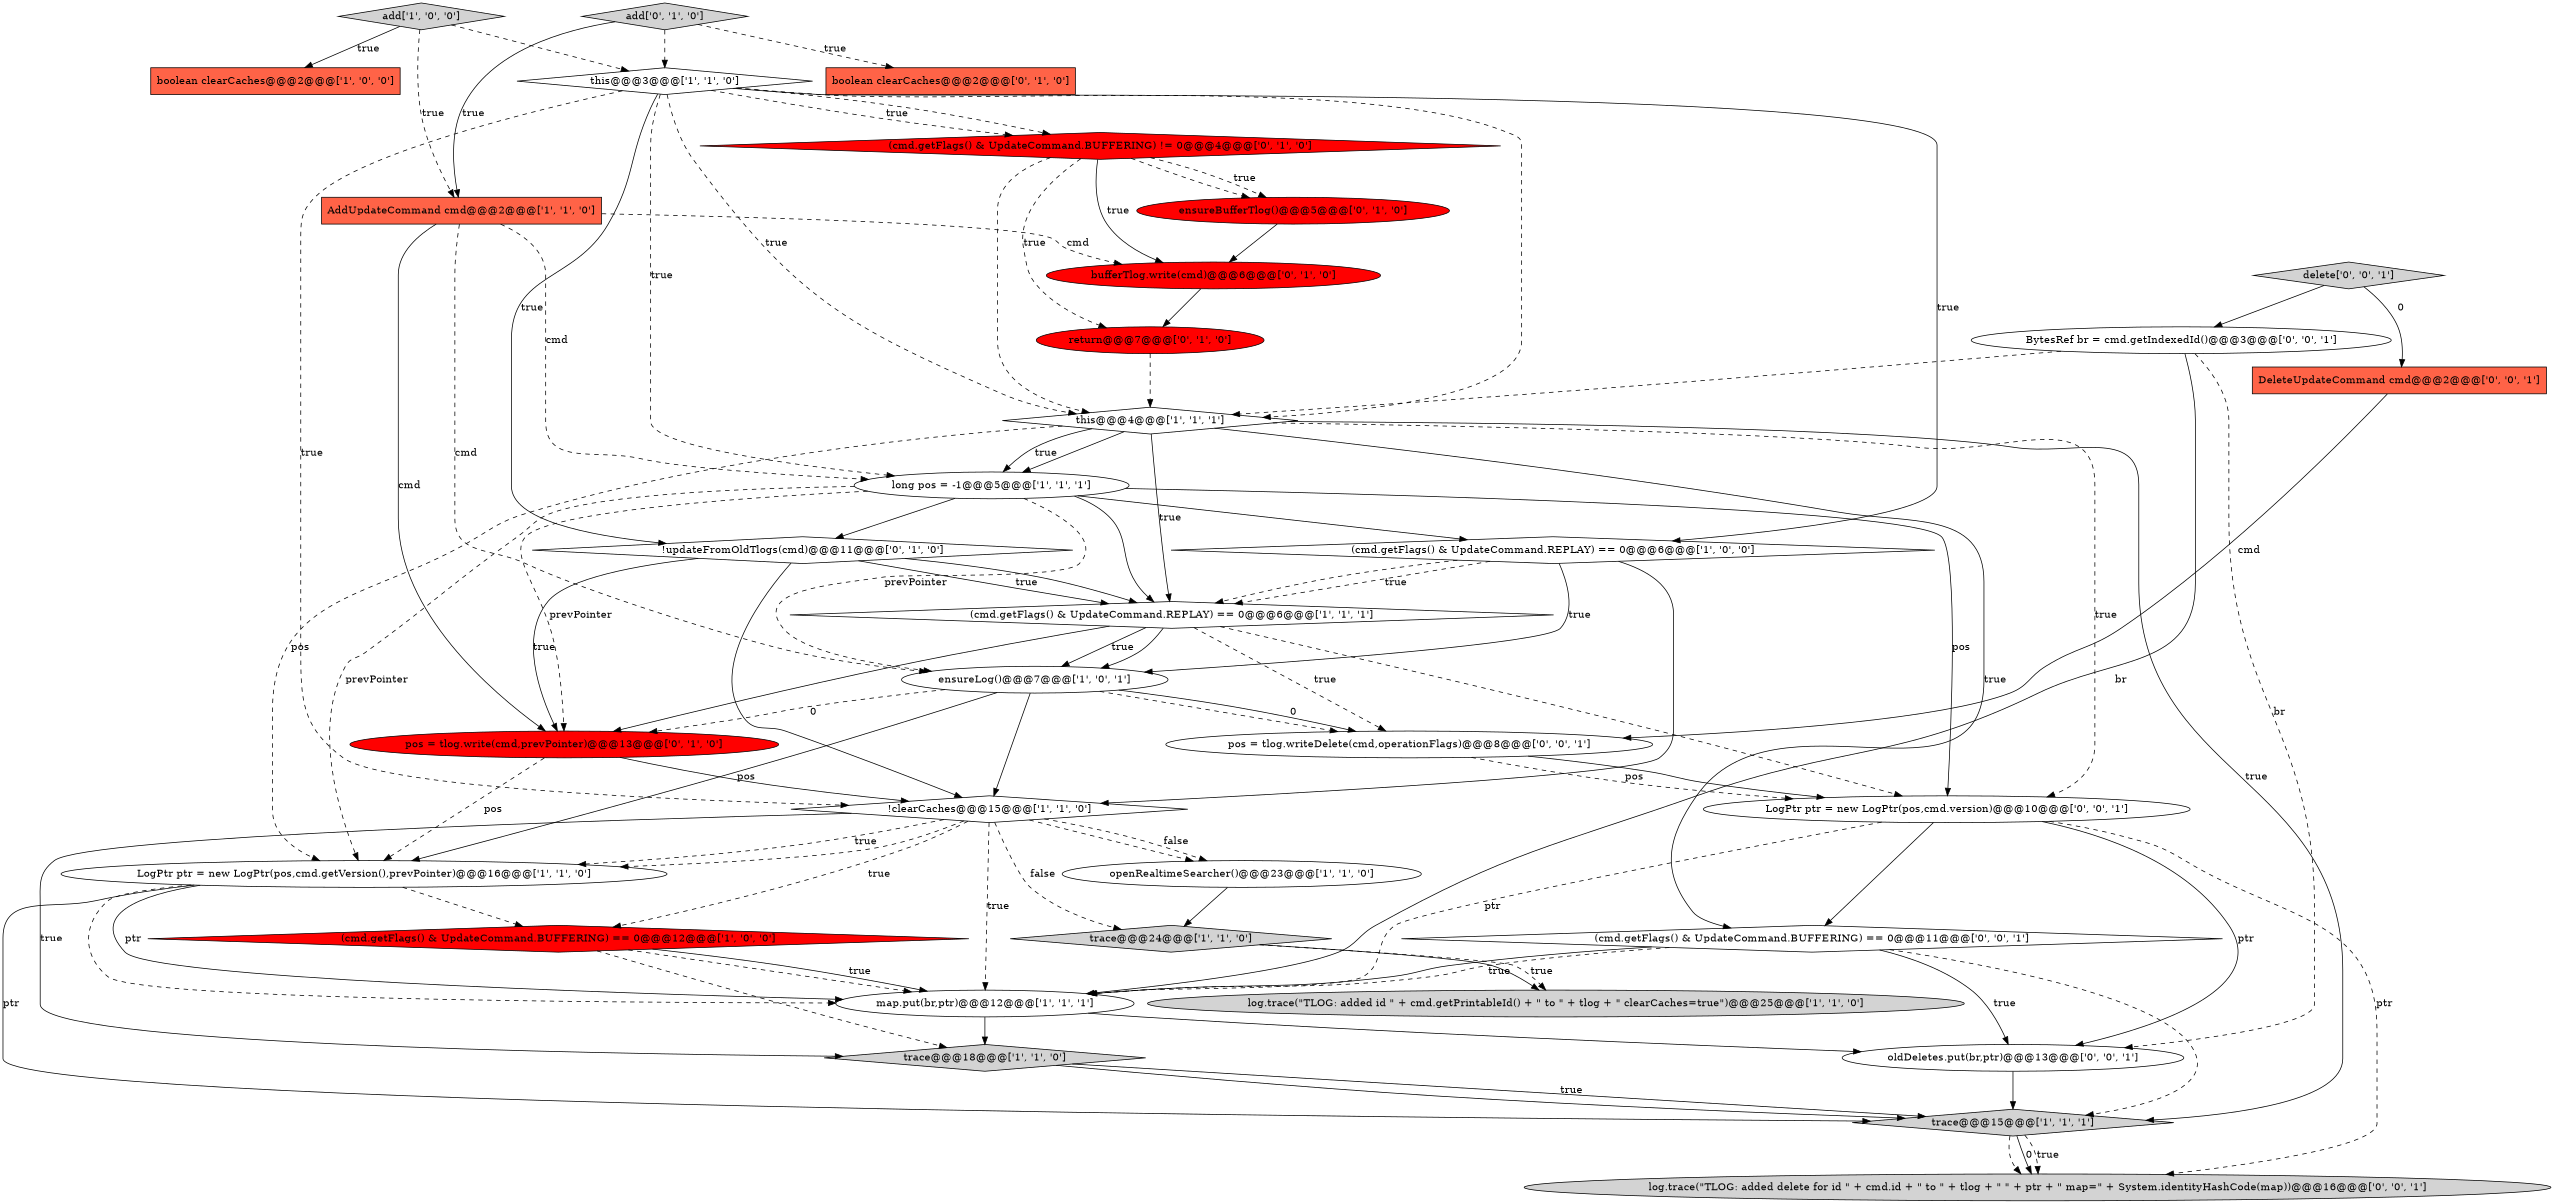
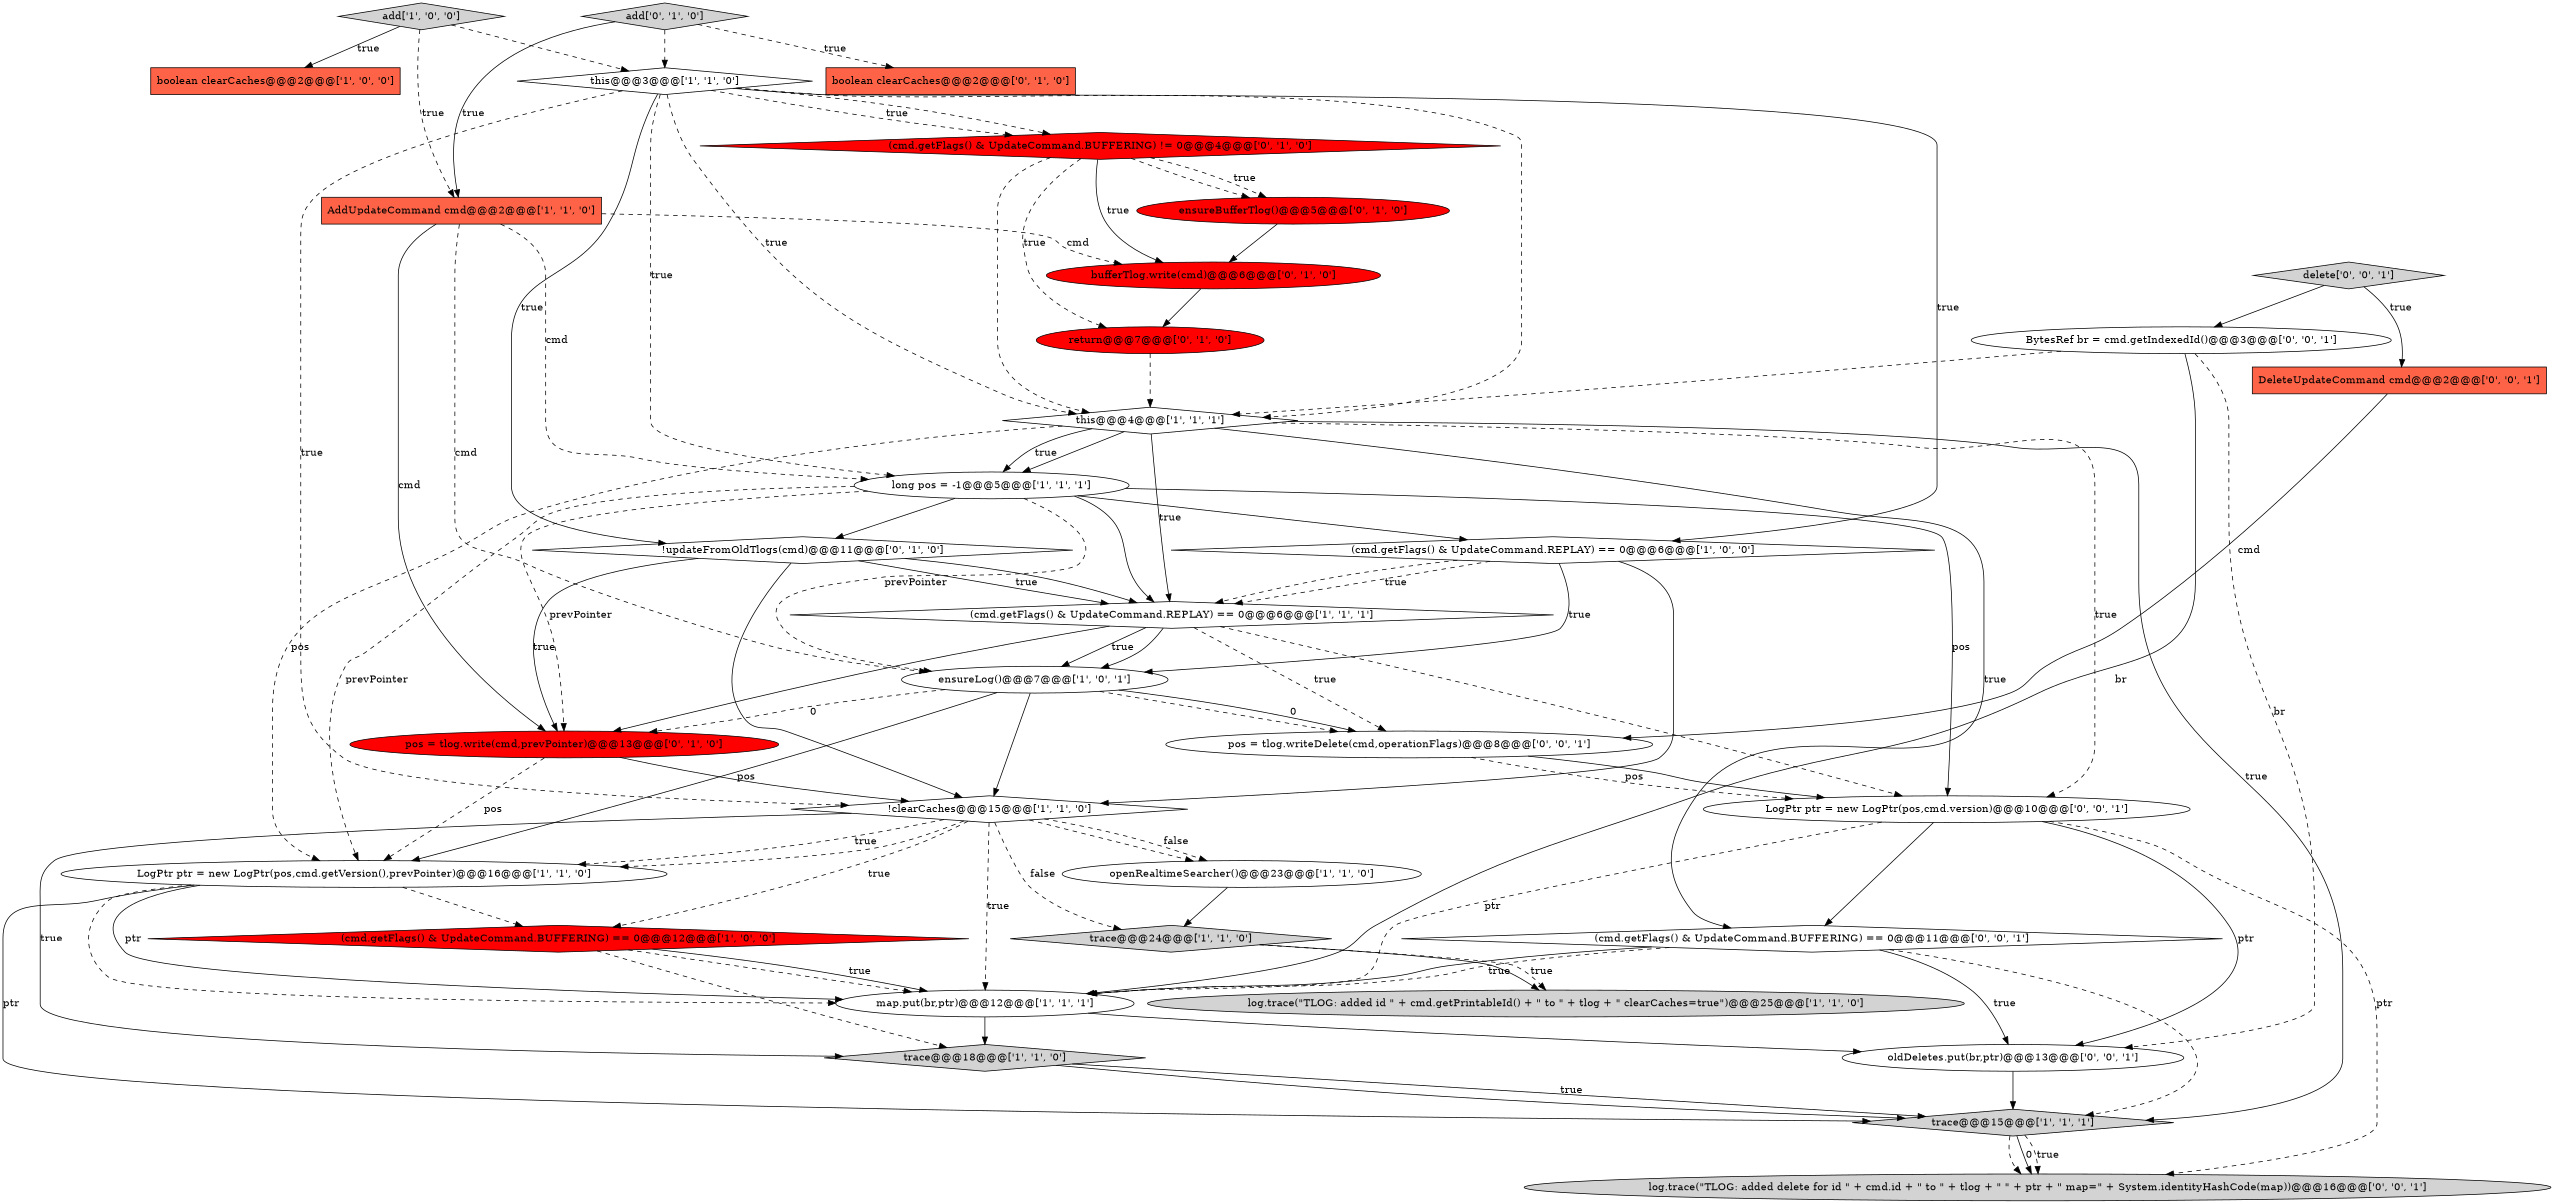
(2401, 308) -> (2401, 308)
